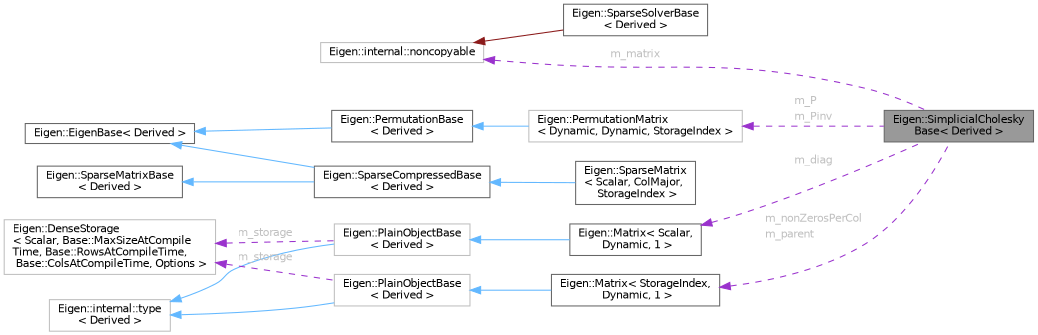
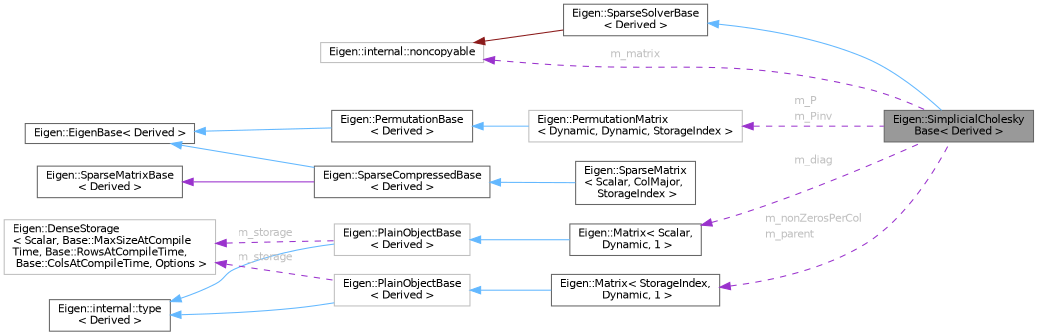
none -> (838, 48)
(254, 182) -> (254, 182)
(110, 315) -> (110, 315)
